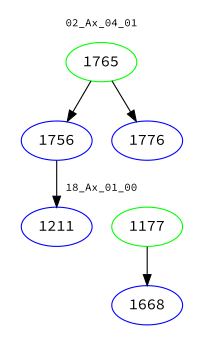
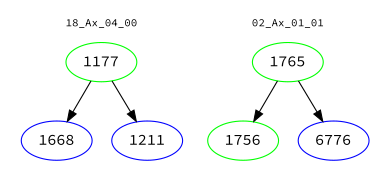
(102, 23) -> (288, 23)
(57, 141) -> (243, 141)
(147, 141) -> (334, 141)
(57, 184) -> (121, 96)
(102, 188) -> (102, 23)
